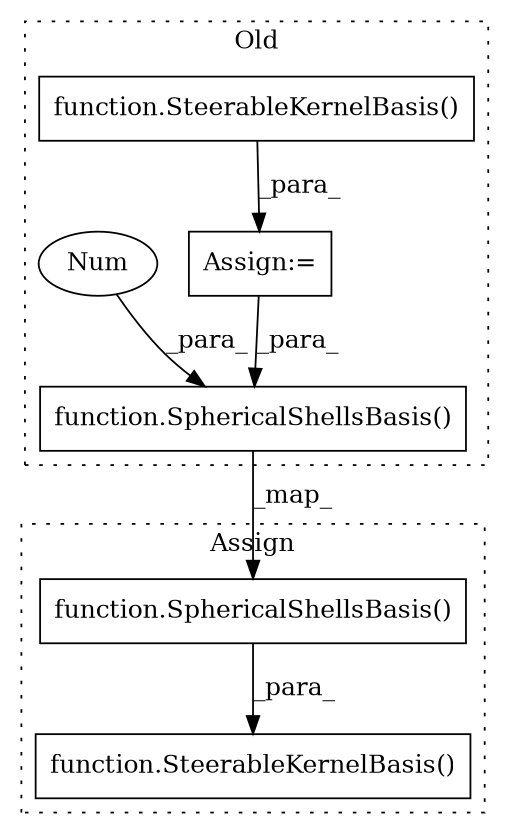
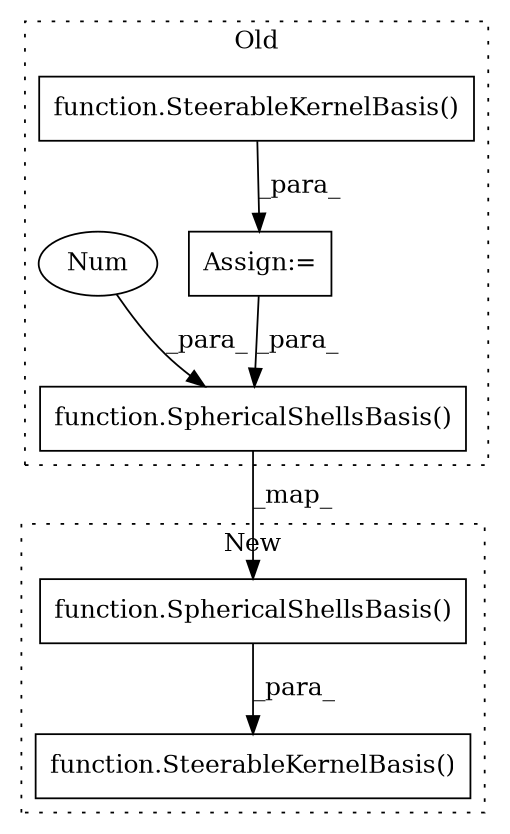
(253, 544) -> (253, 544)
